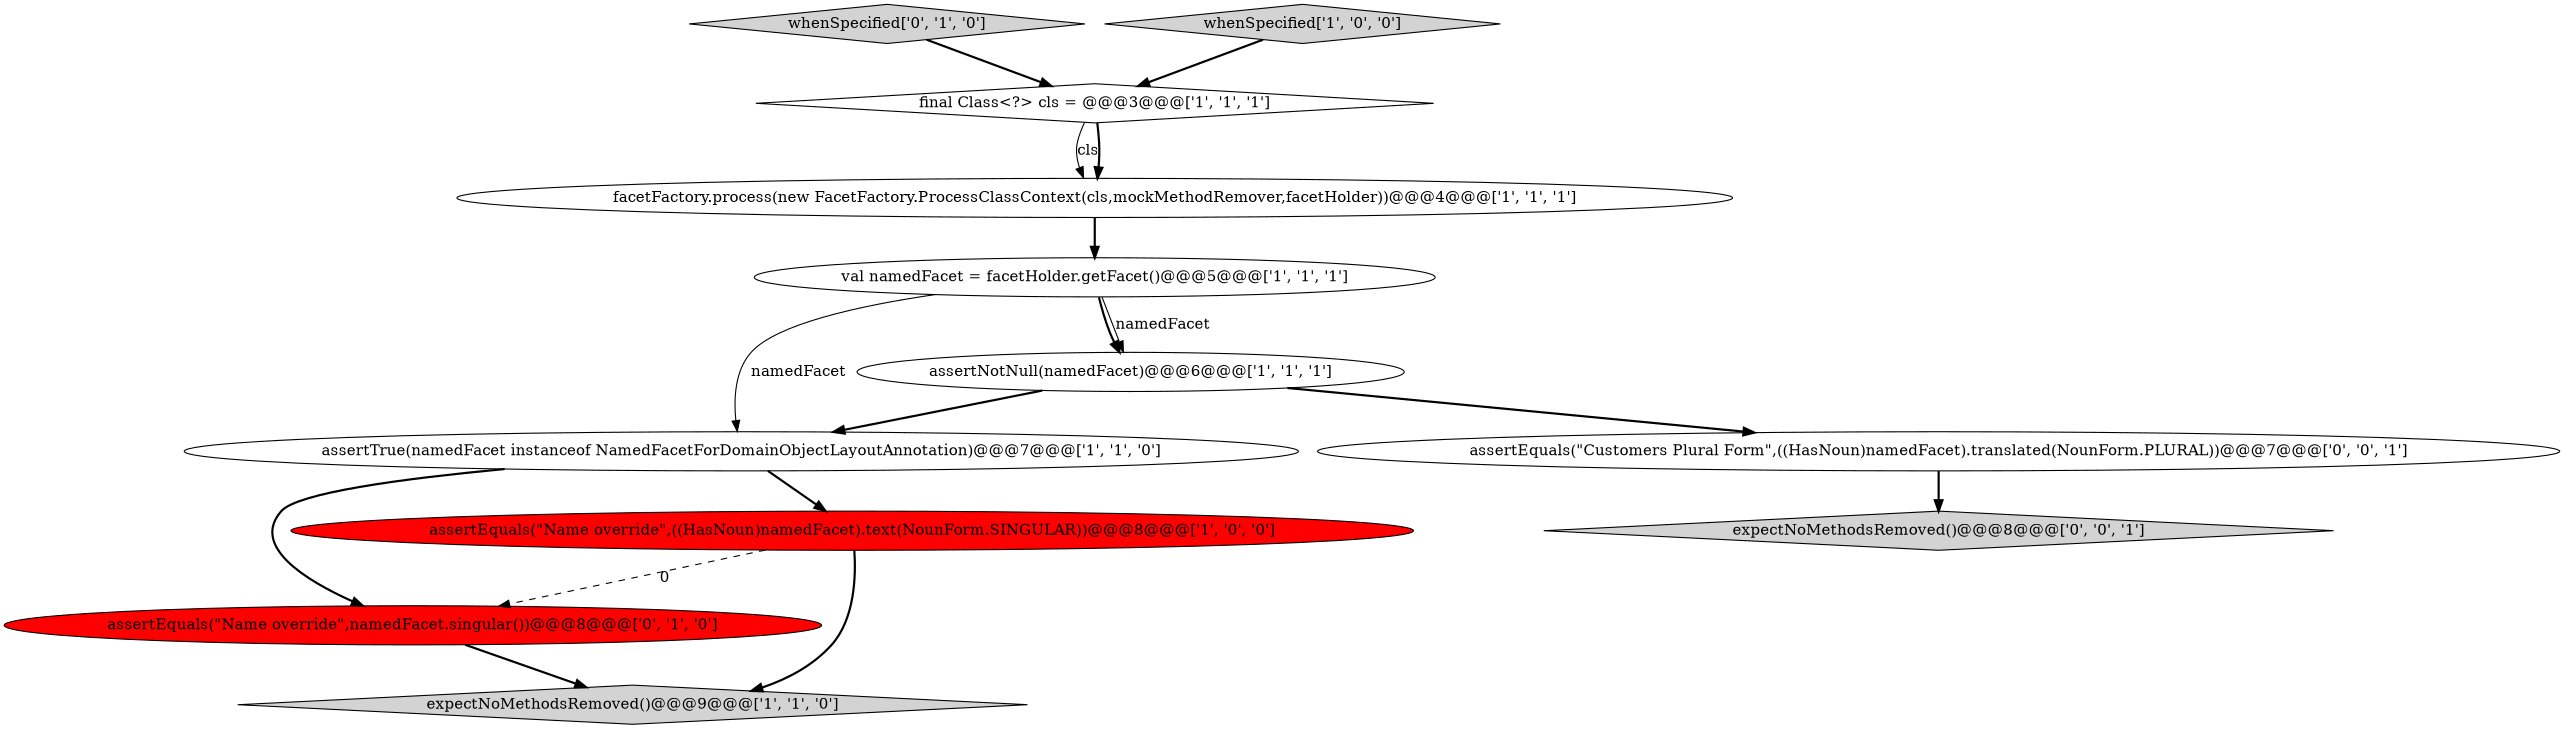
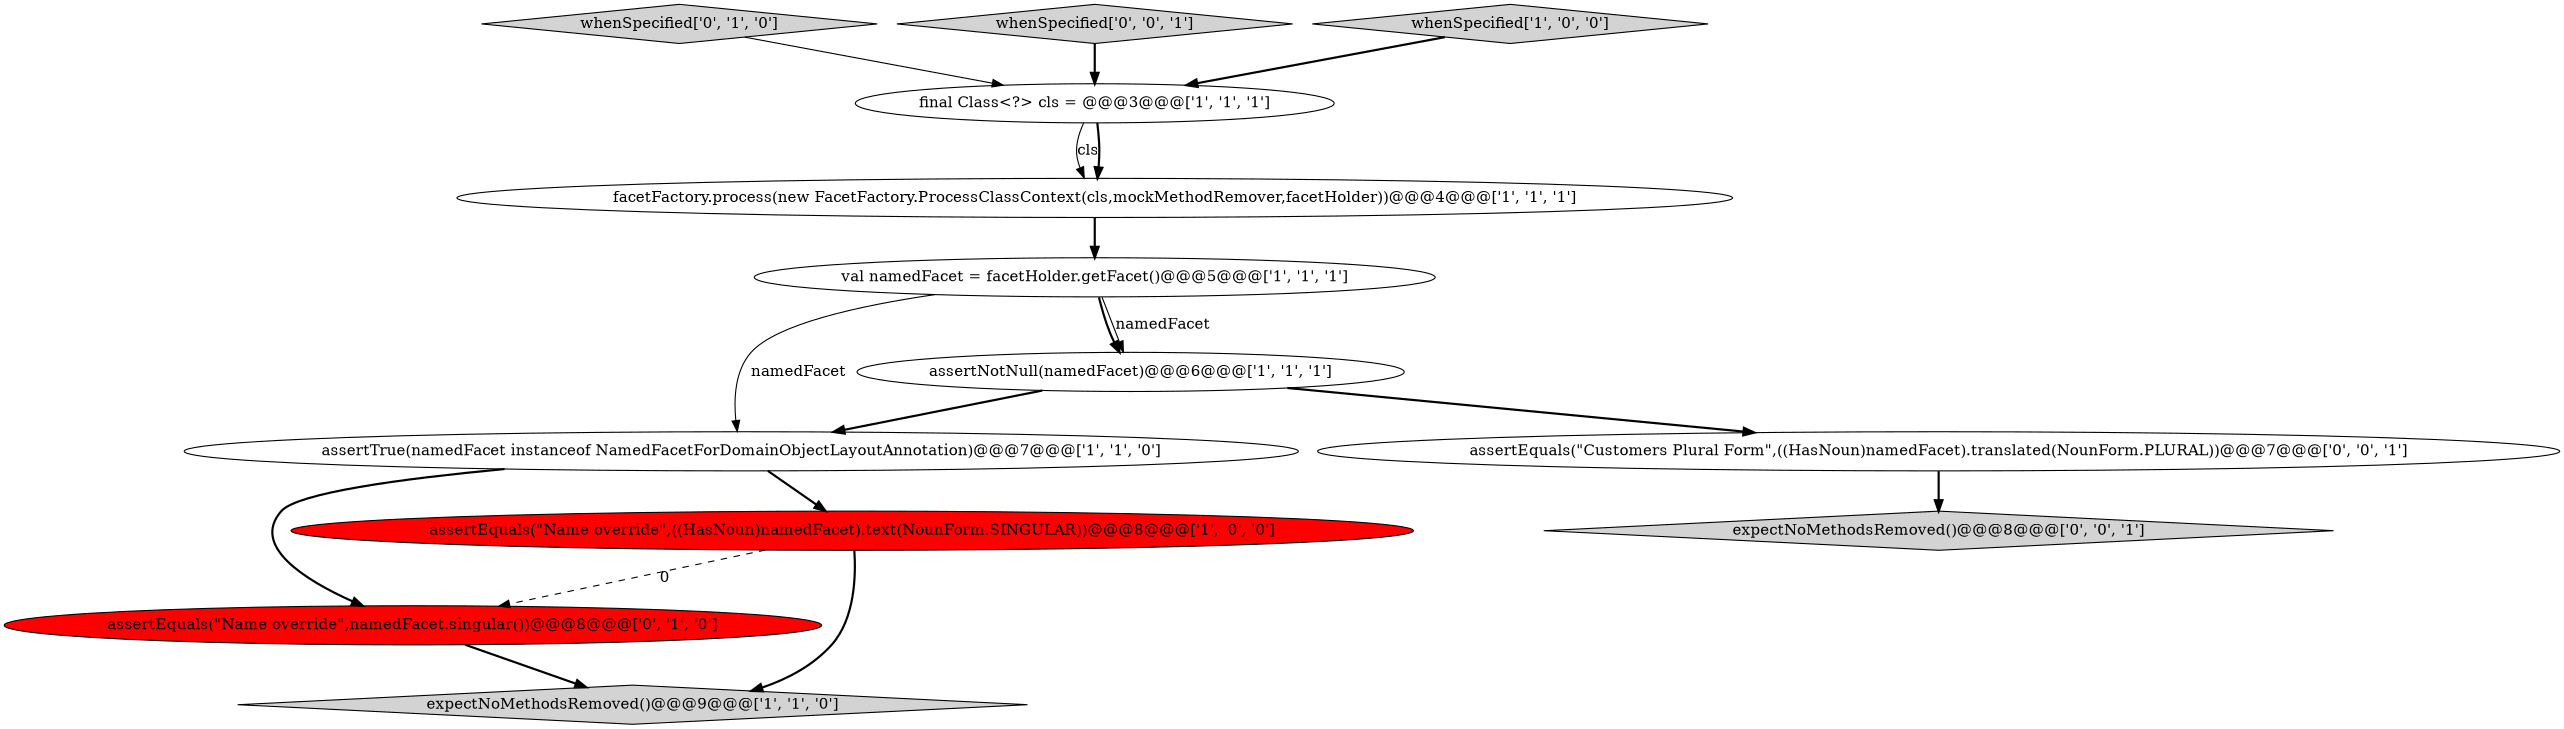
none -> (1095, 24)
(984, 61) -> (869, 60)
(1095, 103) -> (1095, 103)
